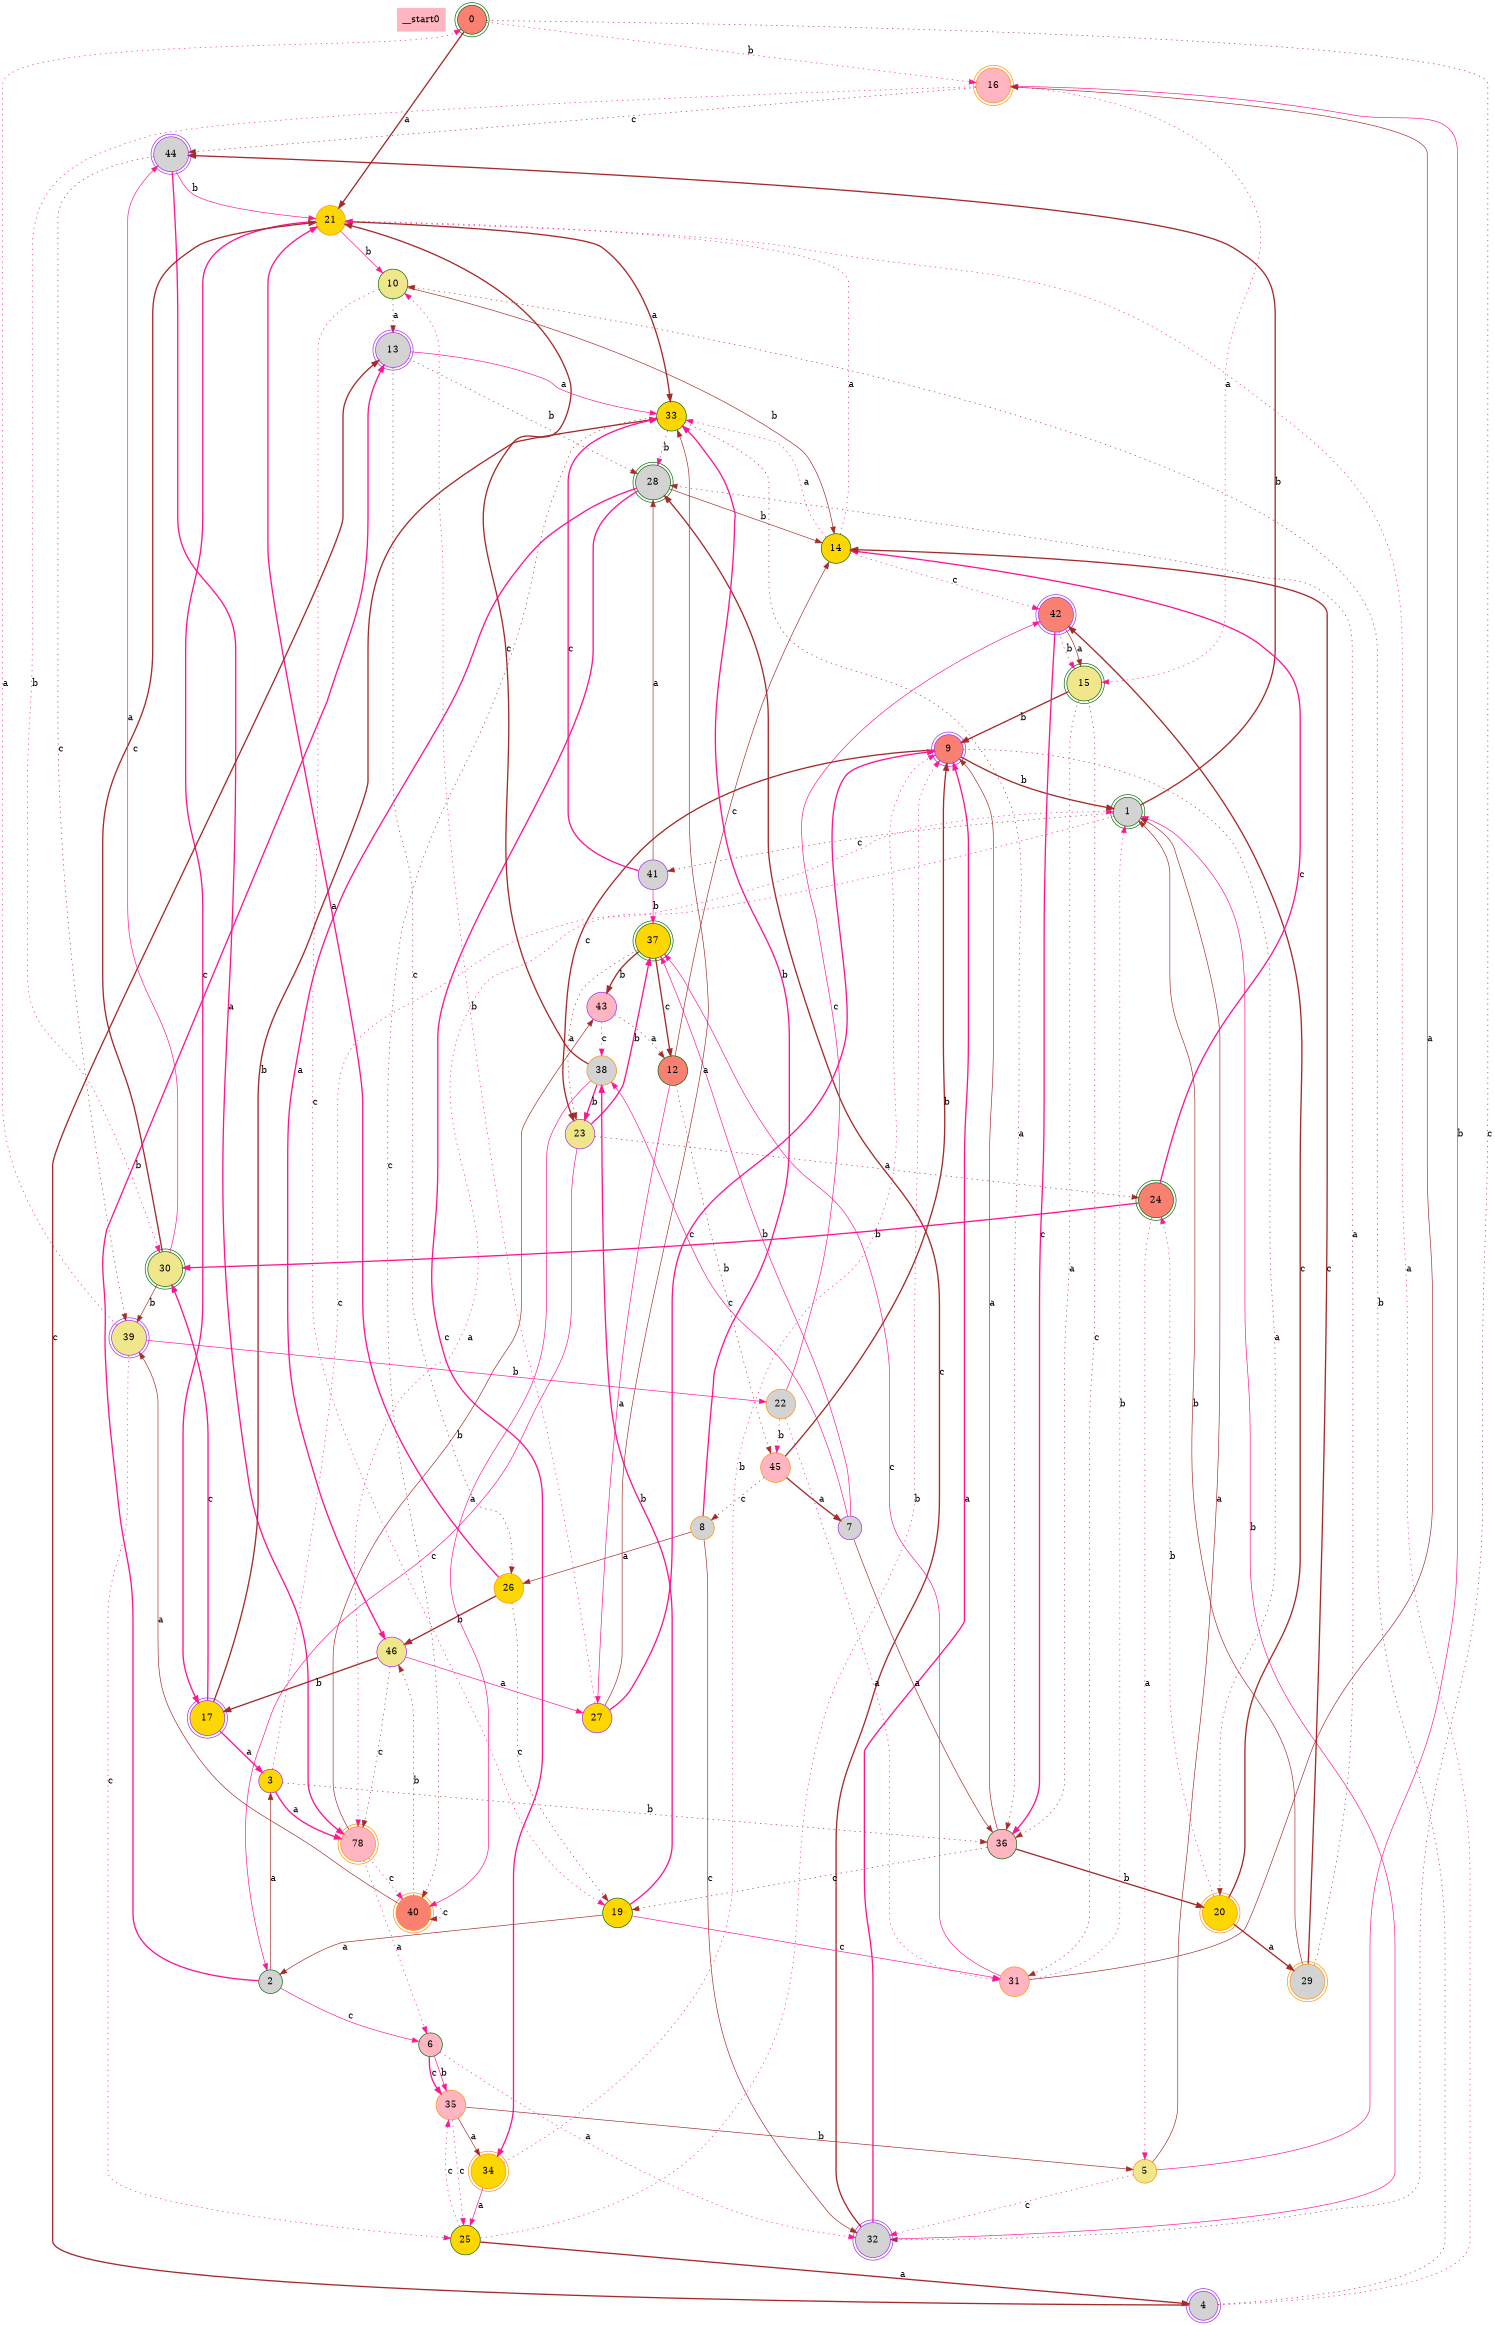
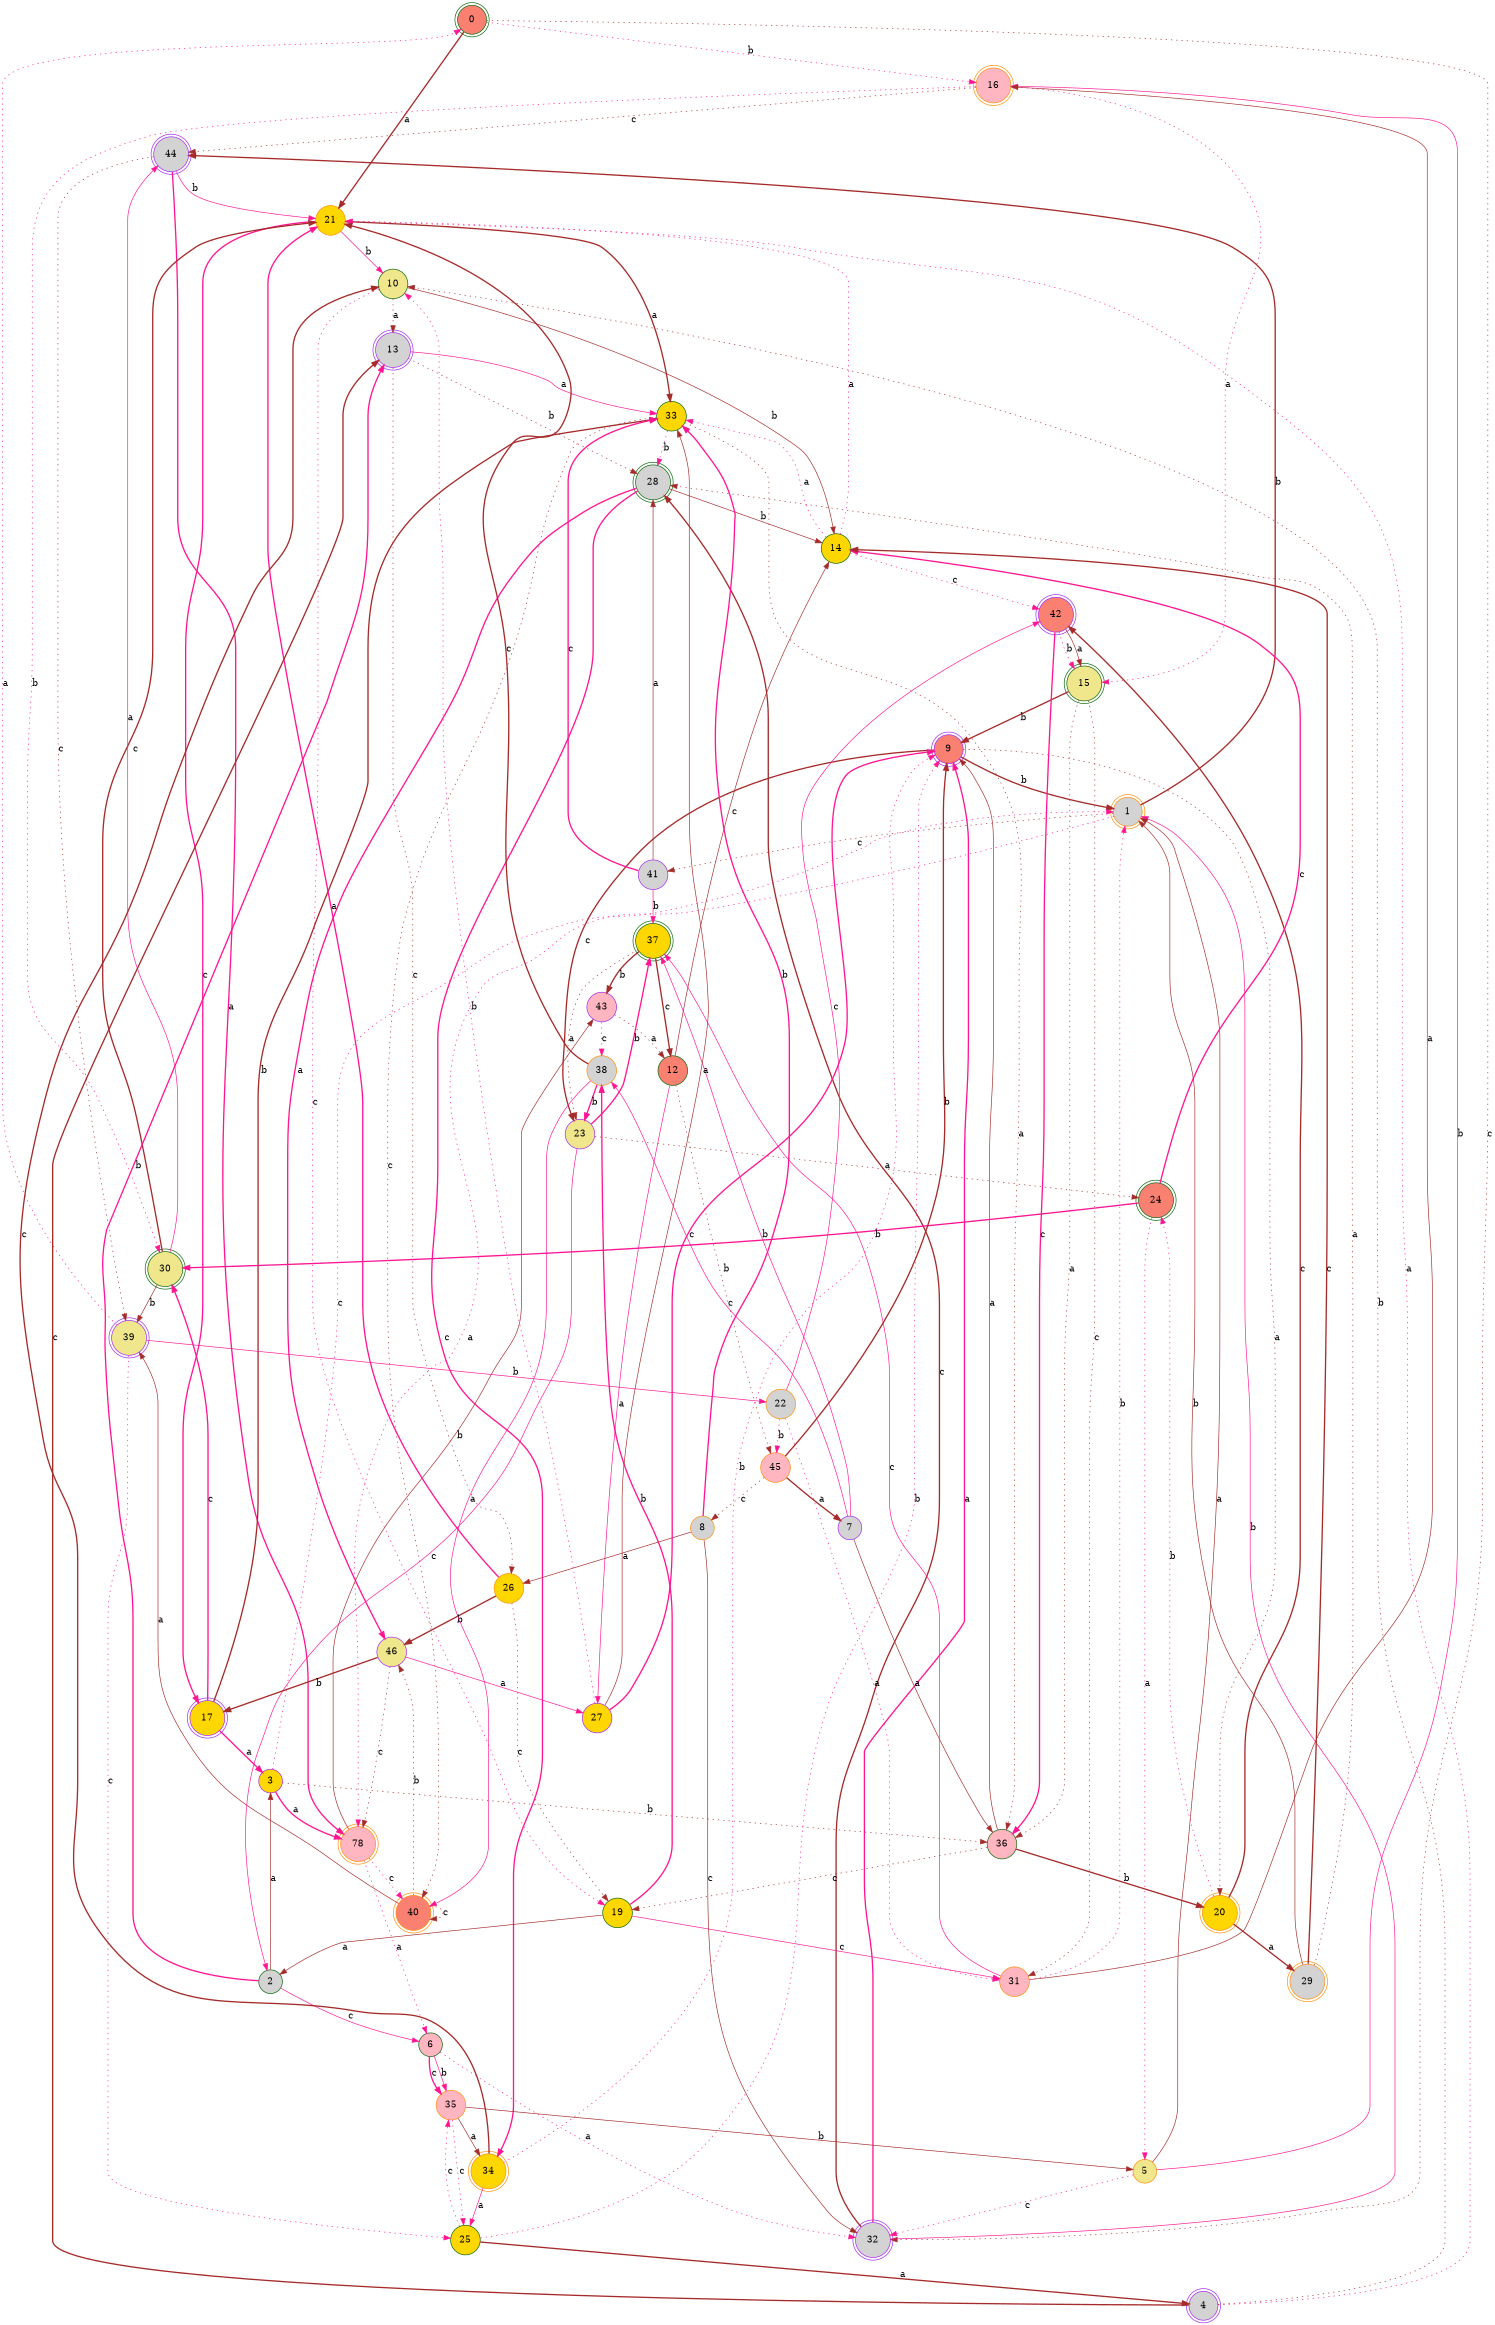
(421, 20) -> none
(1128, 812) -> (1128, 812)
none -> (24, 1320)
